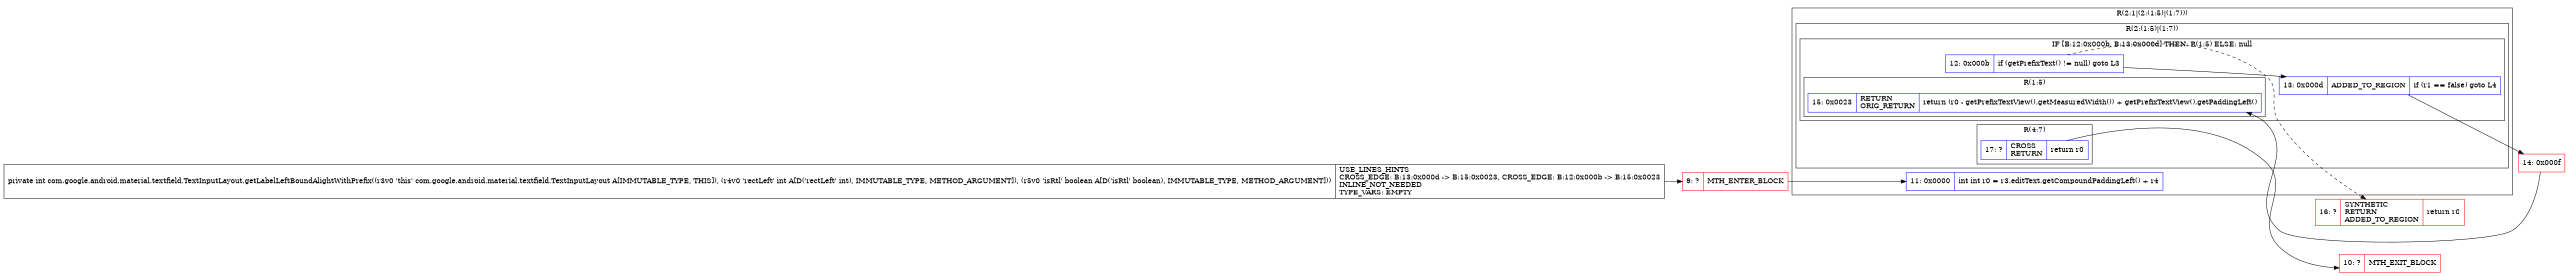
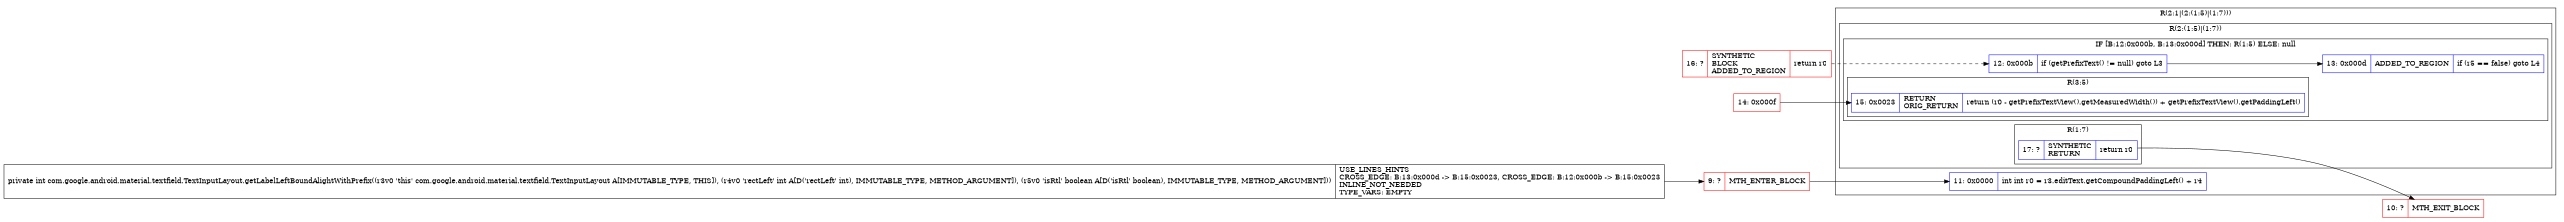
(2247, 64) -> (1908, 64)
(2035, 83) -> (2078, 83)
(2455, 86) -> (2499, 64)
(2466, 125) -> none
(2035, 130) -> (2078, 130)
(2023, 146) -> (2070, 146)
(2361, 212) -> (1725, 64)
